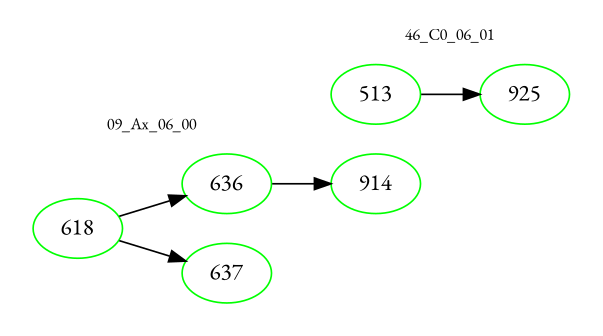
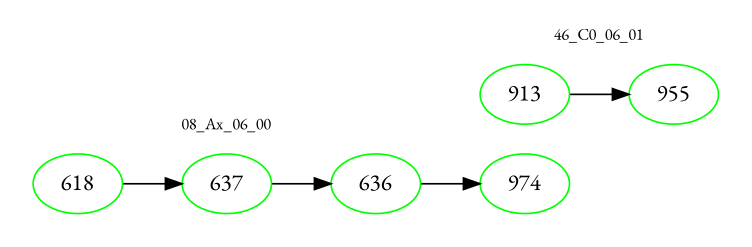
(376, 94) -> (525, 94)
(525, 94) -> (674, 94)
(152, 125) -> (227, 125)
(376, 184) -> (525, 184)
(144, 209) -> (293, 184)
